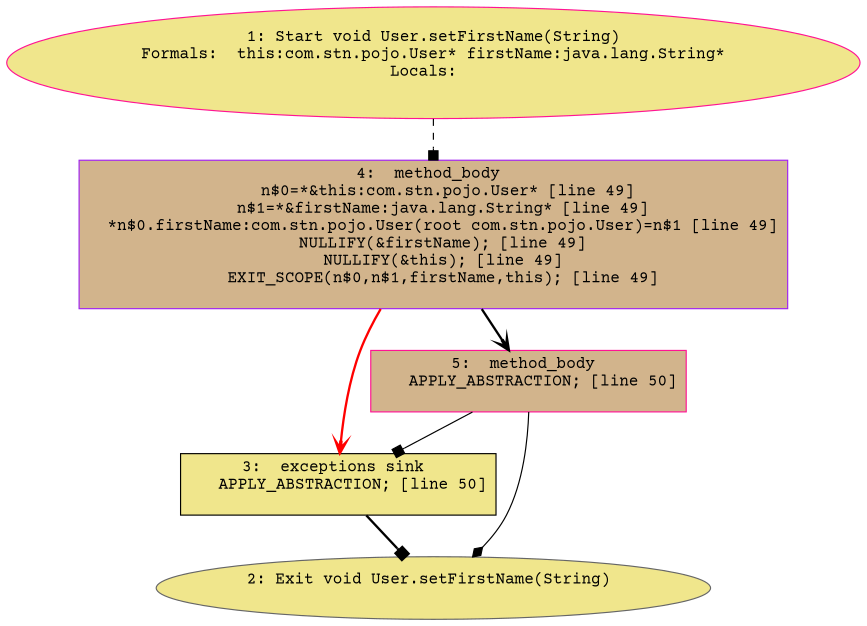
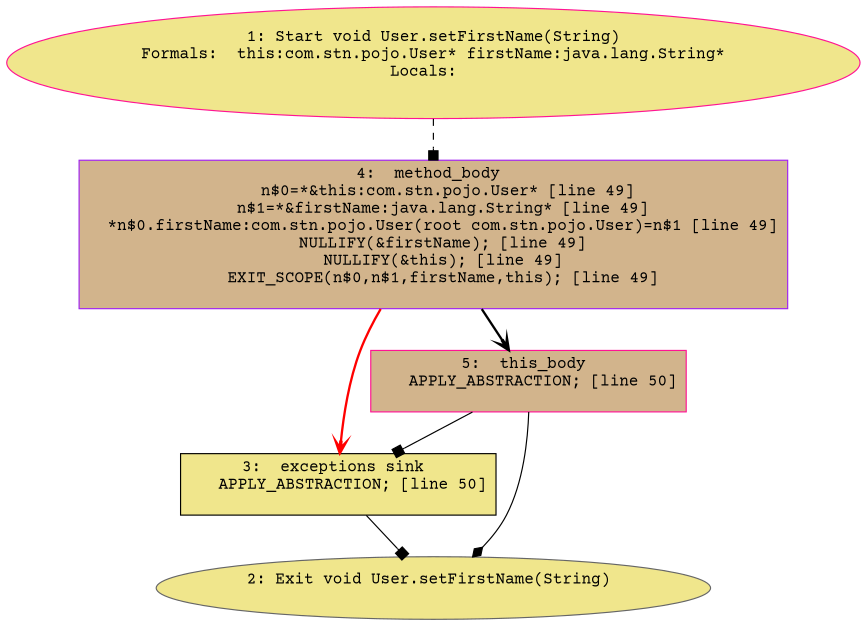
(528, 381) -> (528, 381)
(382, 532) -> (382, 532)
